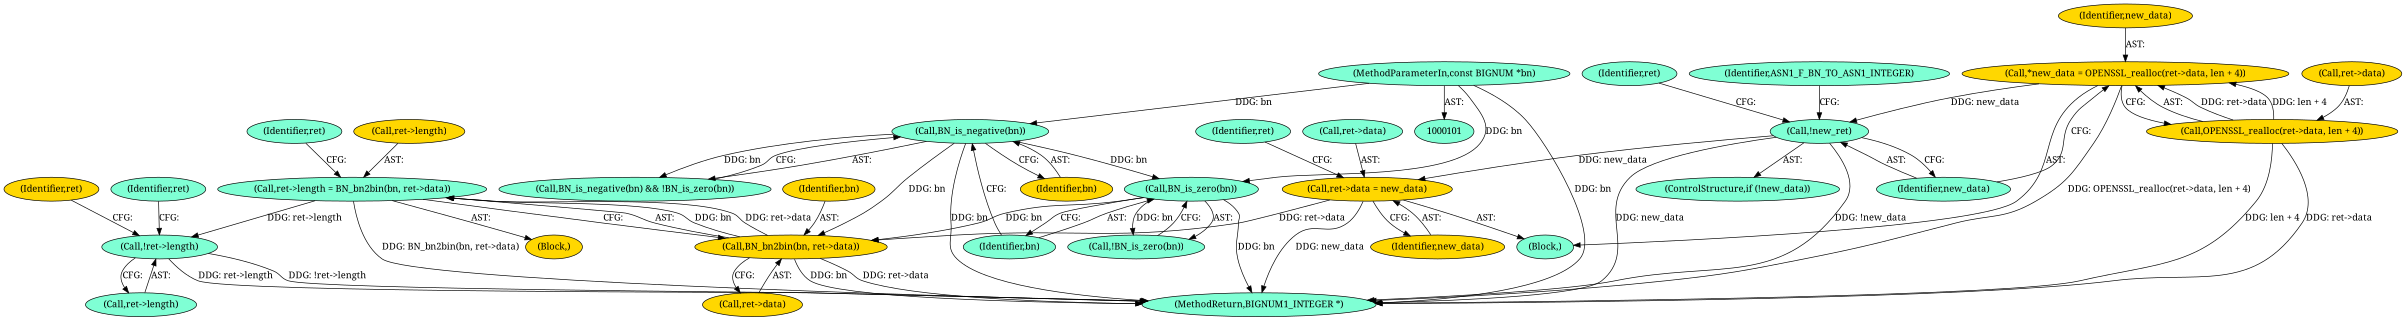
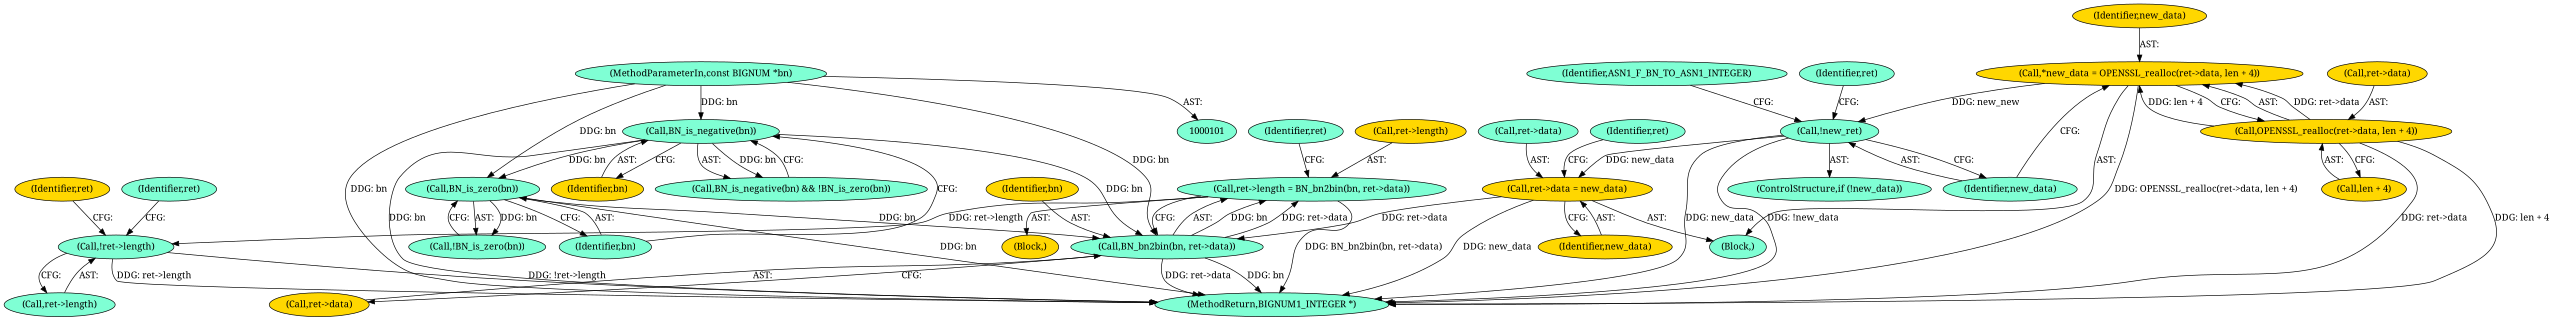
(1985, 103) -> (1986, 103)
none -> (1000, 116)
none -> (2364, 189)
(791, 247) -> (1167, 247)
